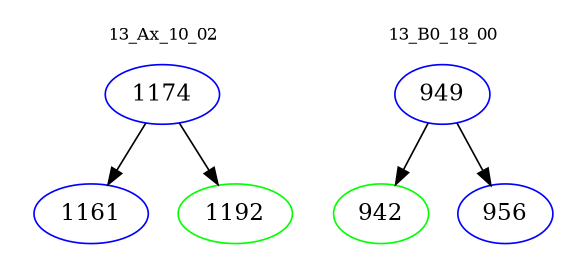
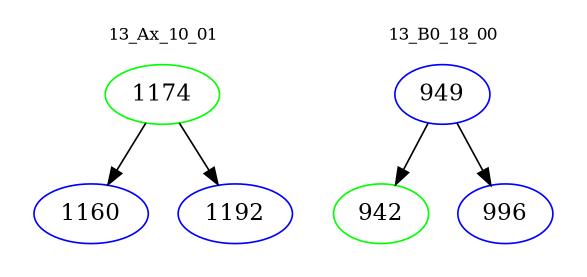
(163, 36) -> (163, 36)
(162, 94) -> (162, 94)
(91, 214) -> (91, 214)
(235, 214) -> (235, 214)
(505, 214) -> (505, 214)
